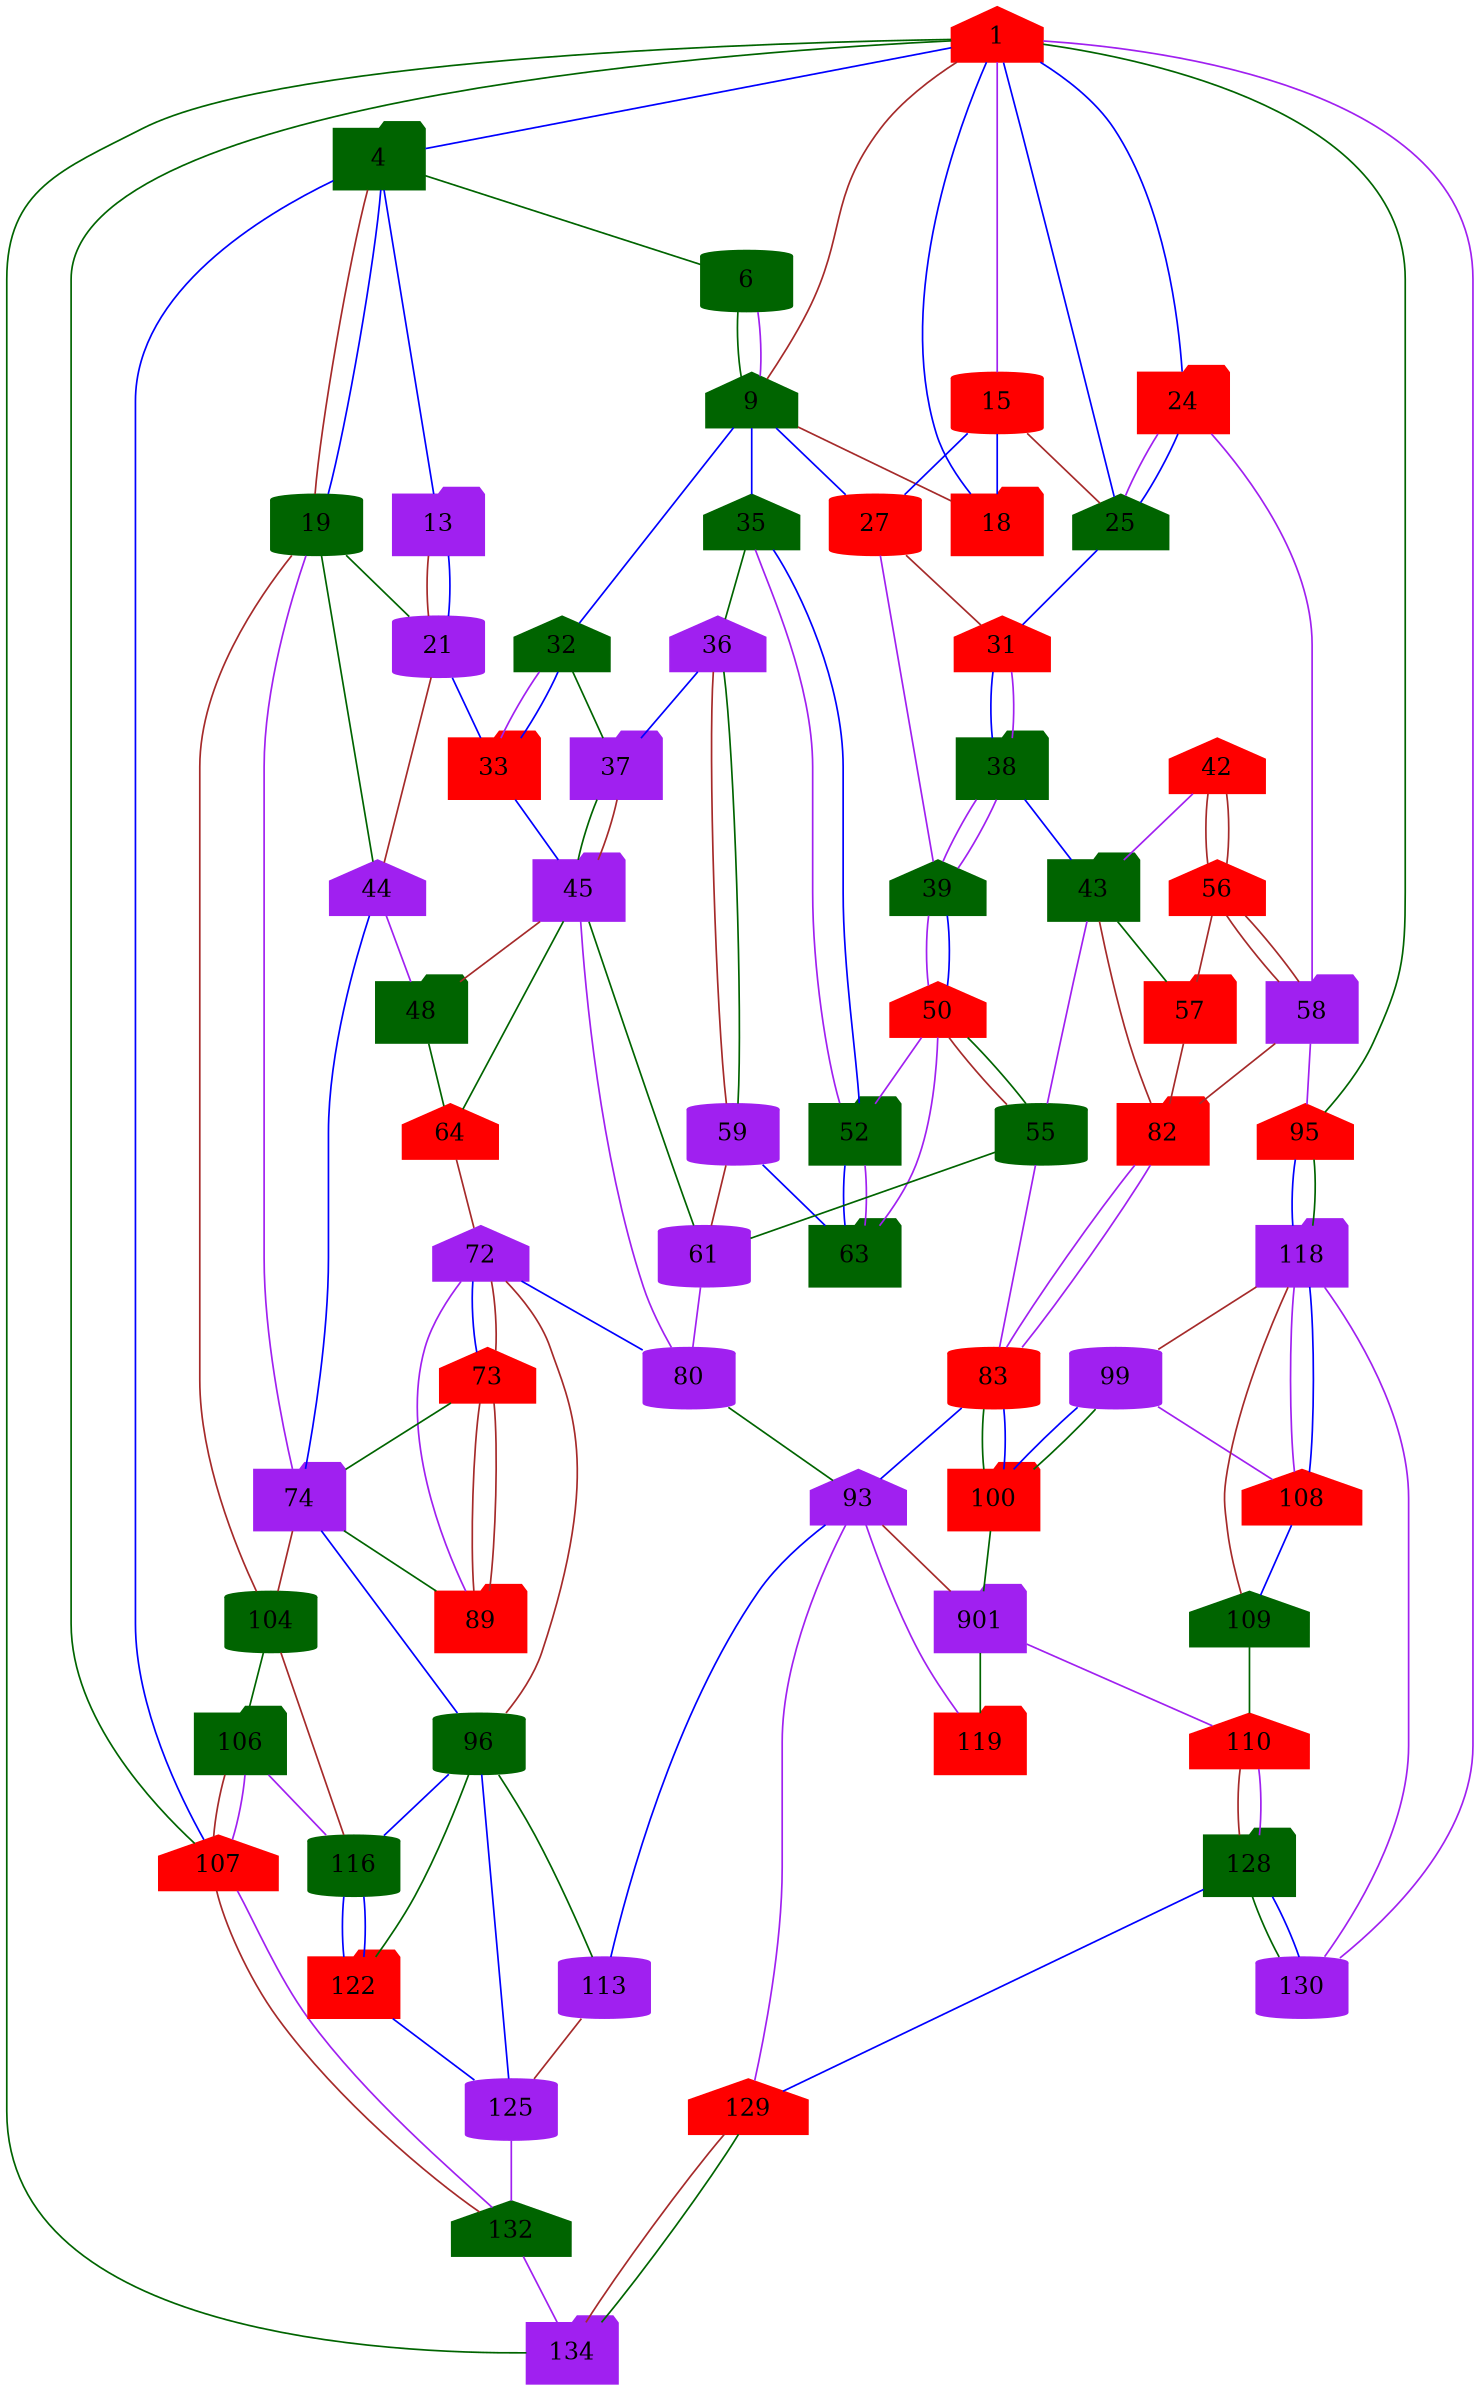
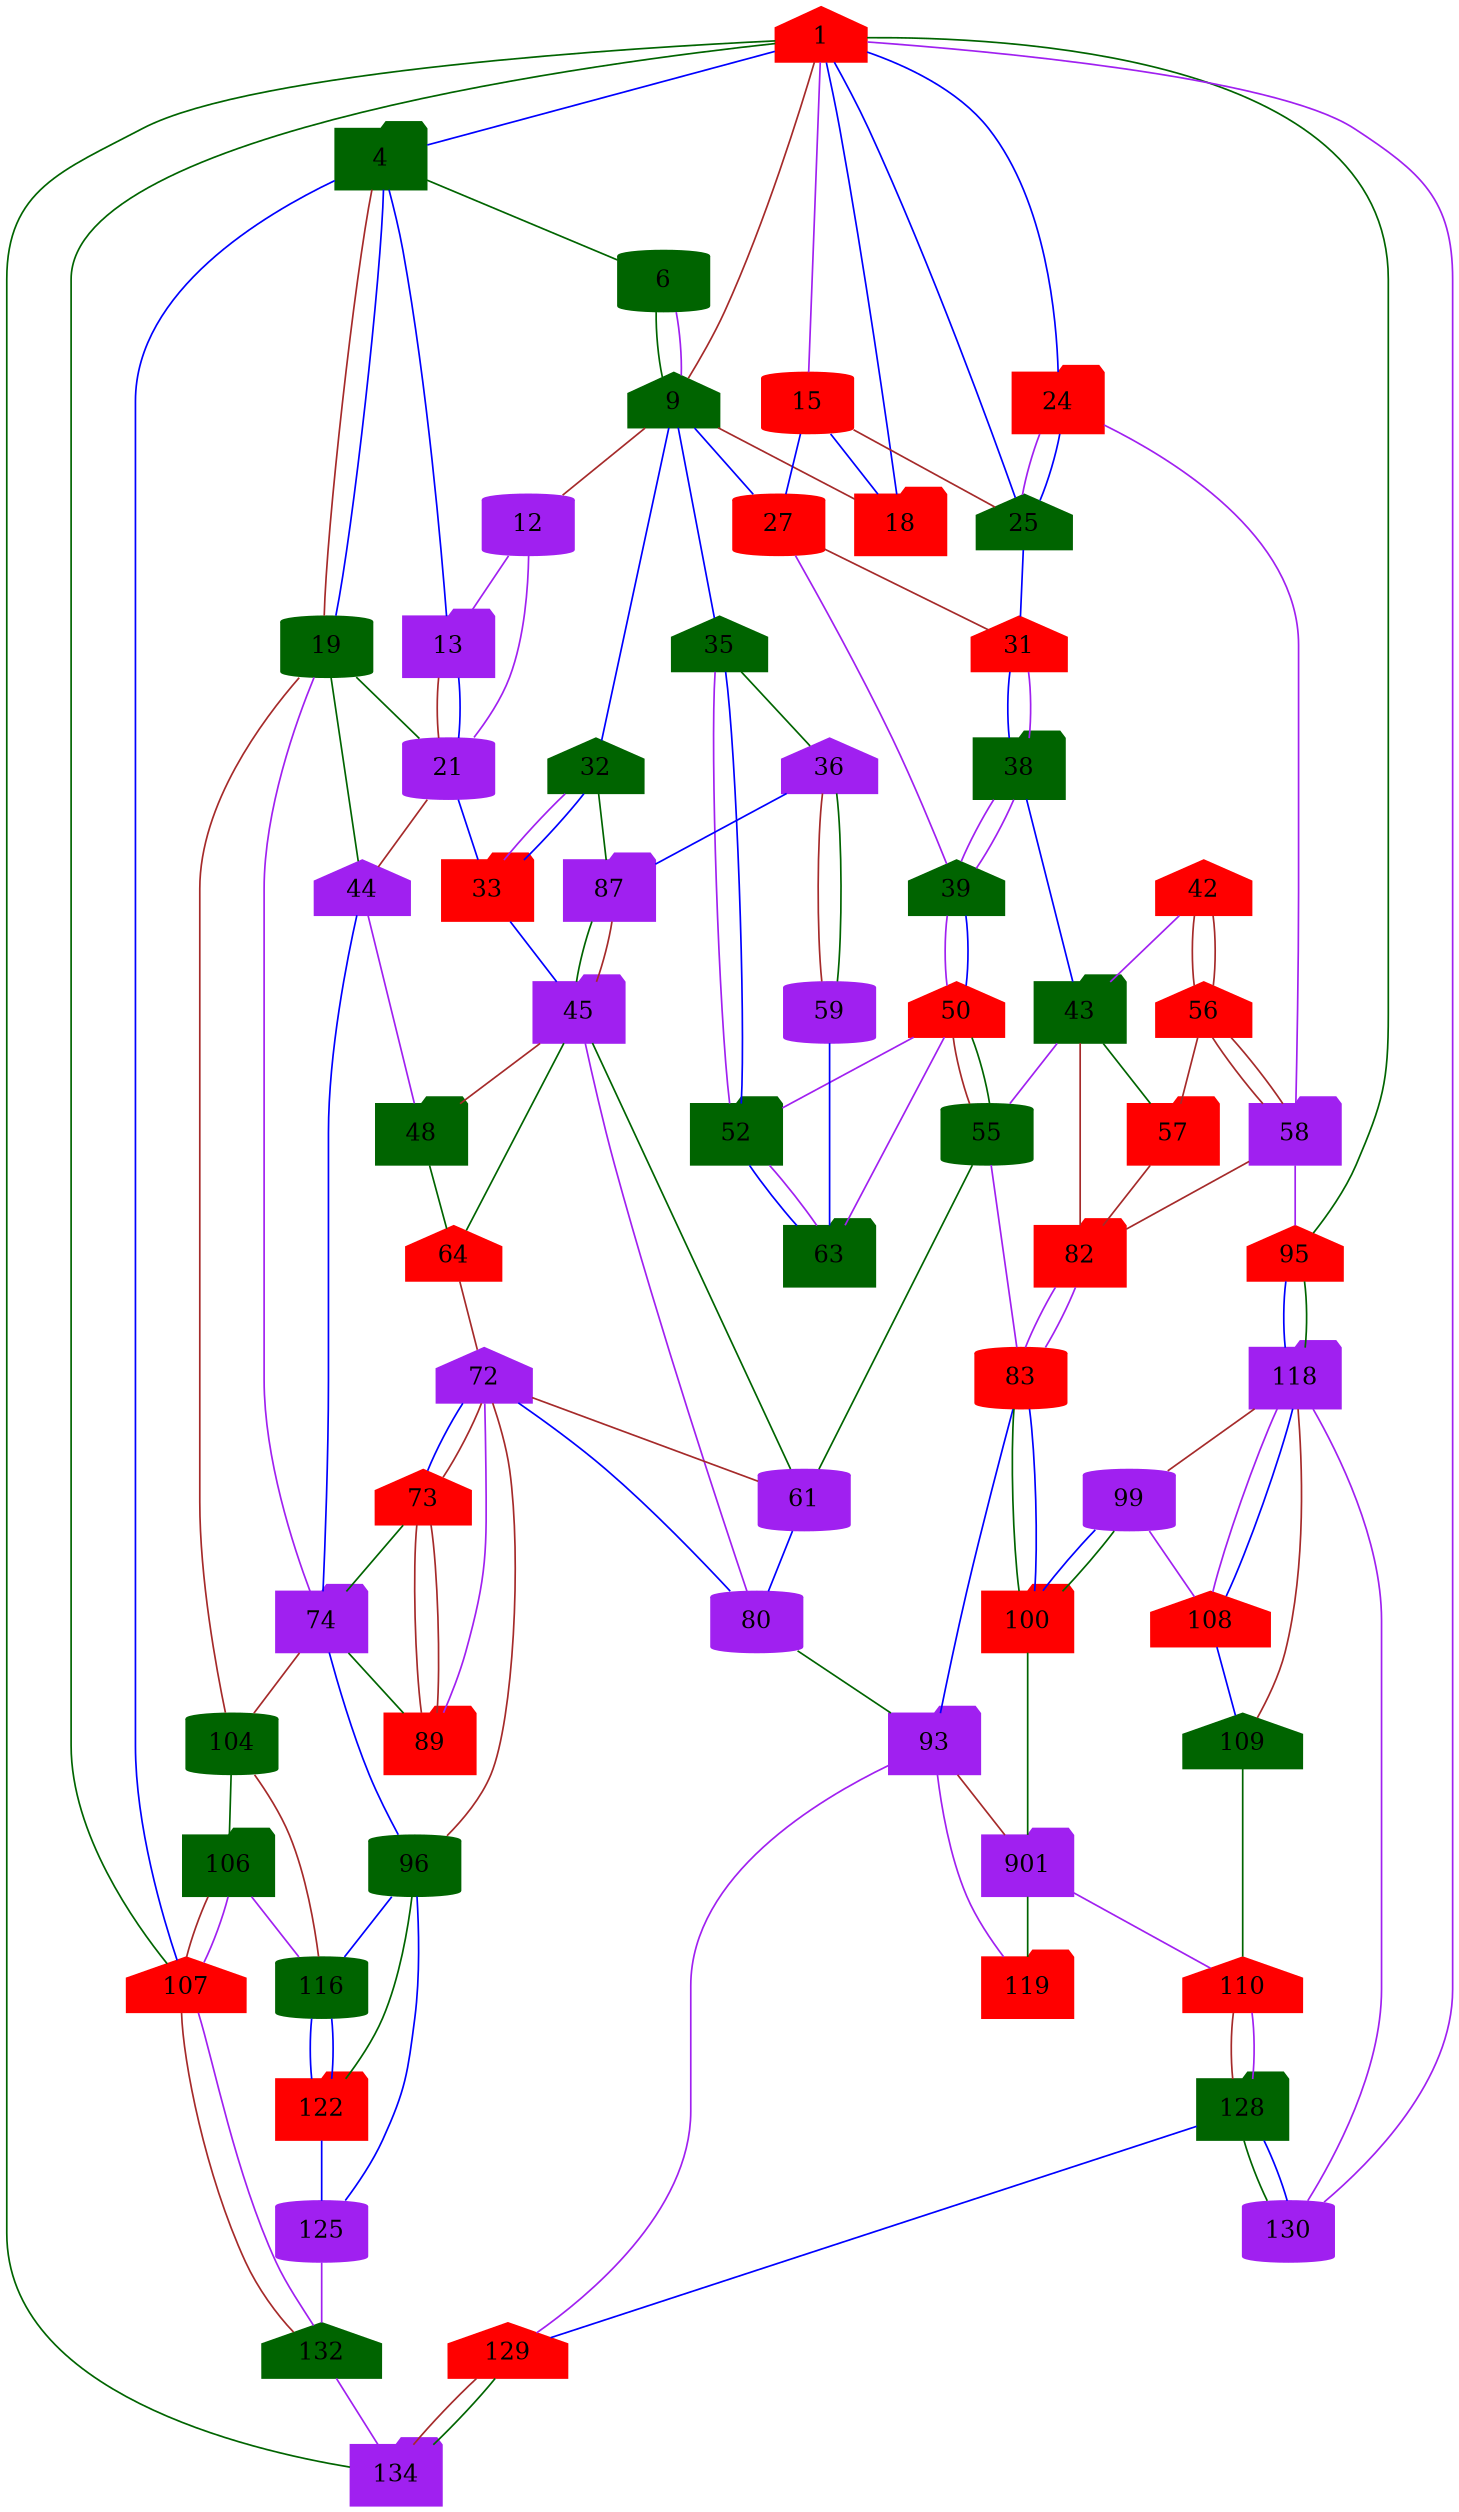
none -> (528, 525)
(616, 769) -> (610, 891)
(719, 1195) -> (645, 1439)
(697, 1317) -> (780, 1561)
(858, 1500) -> (935, 1744)
(604, 1988) -> none
